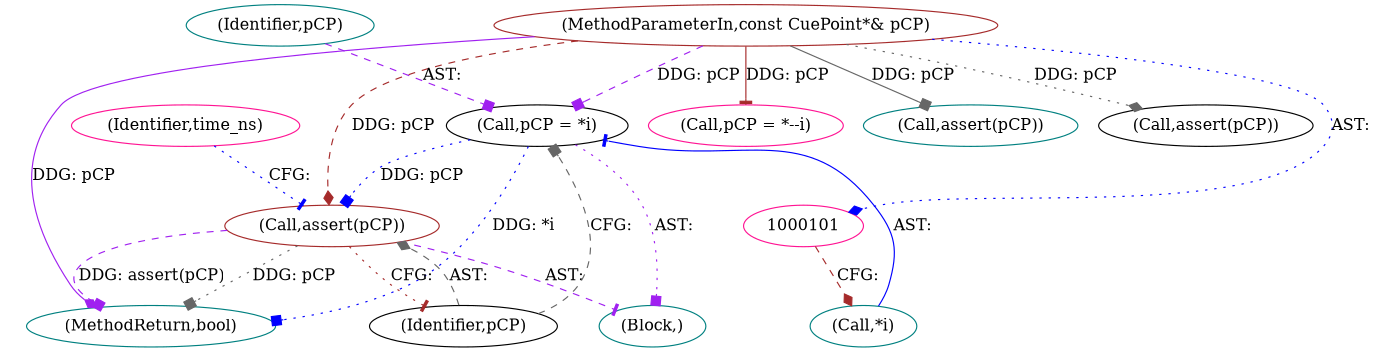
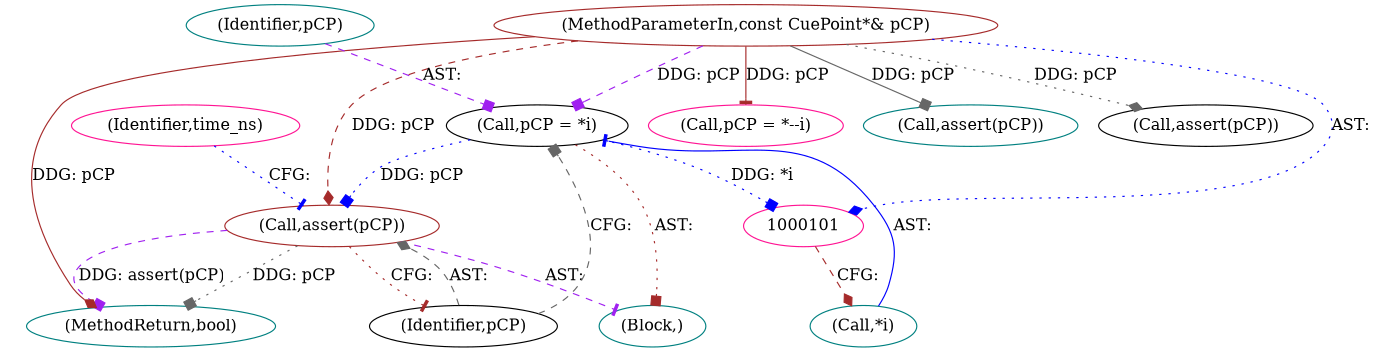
(187, 69) -> (187, 69)
(642, 205) -> (642, 205)
(426, 275) -> (687, 164)
